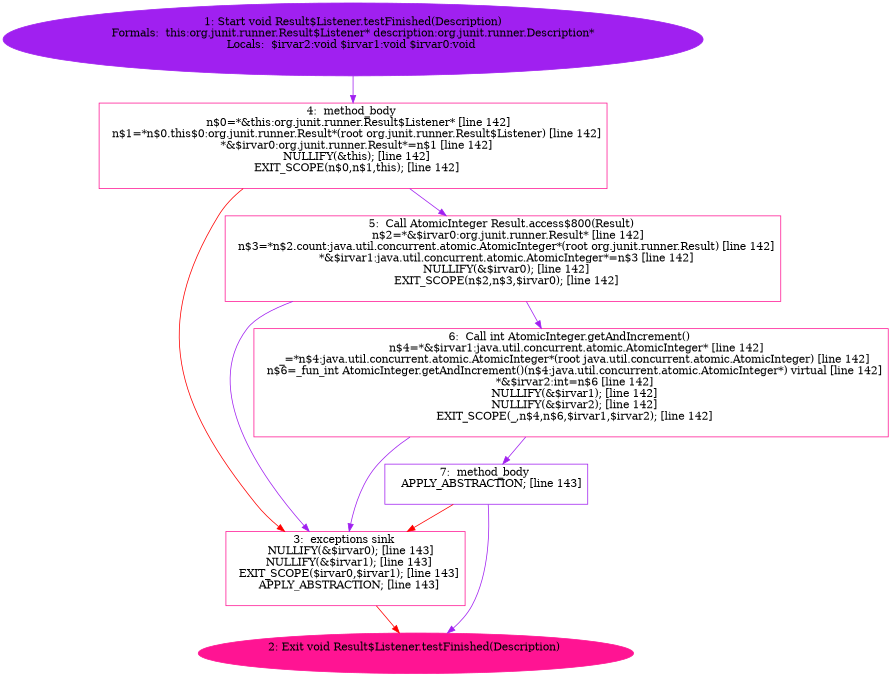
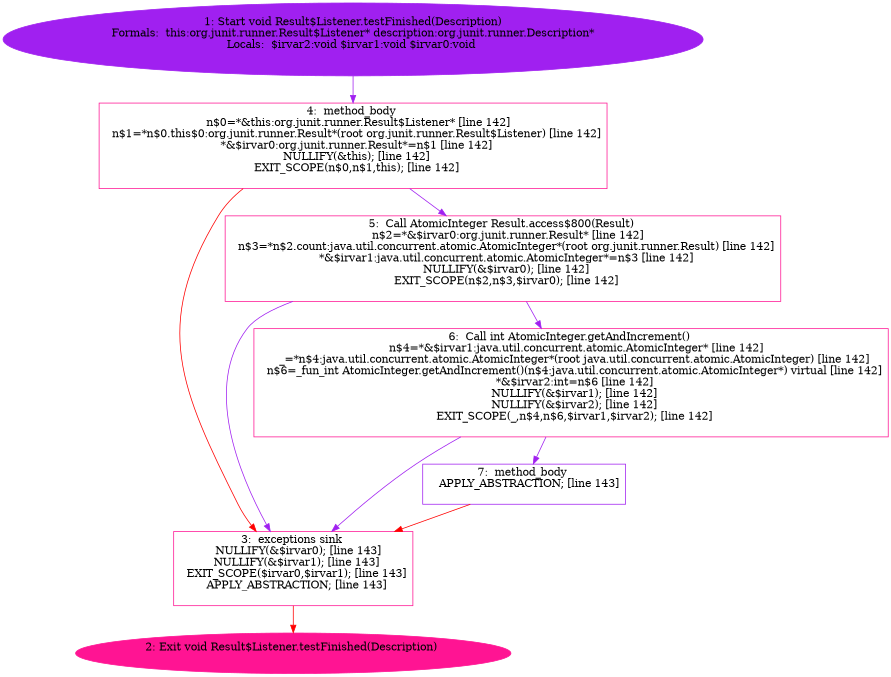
(484, 571) -> none
